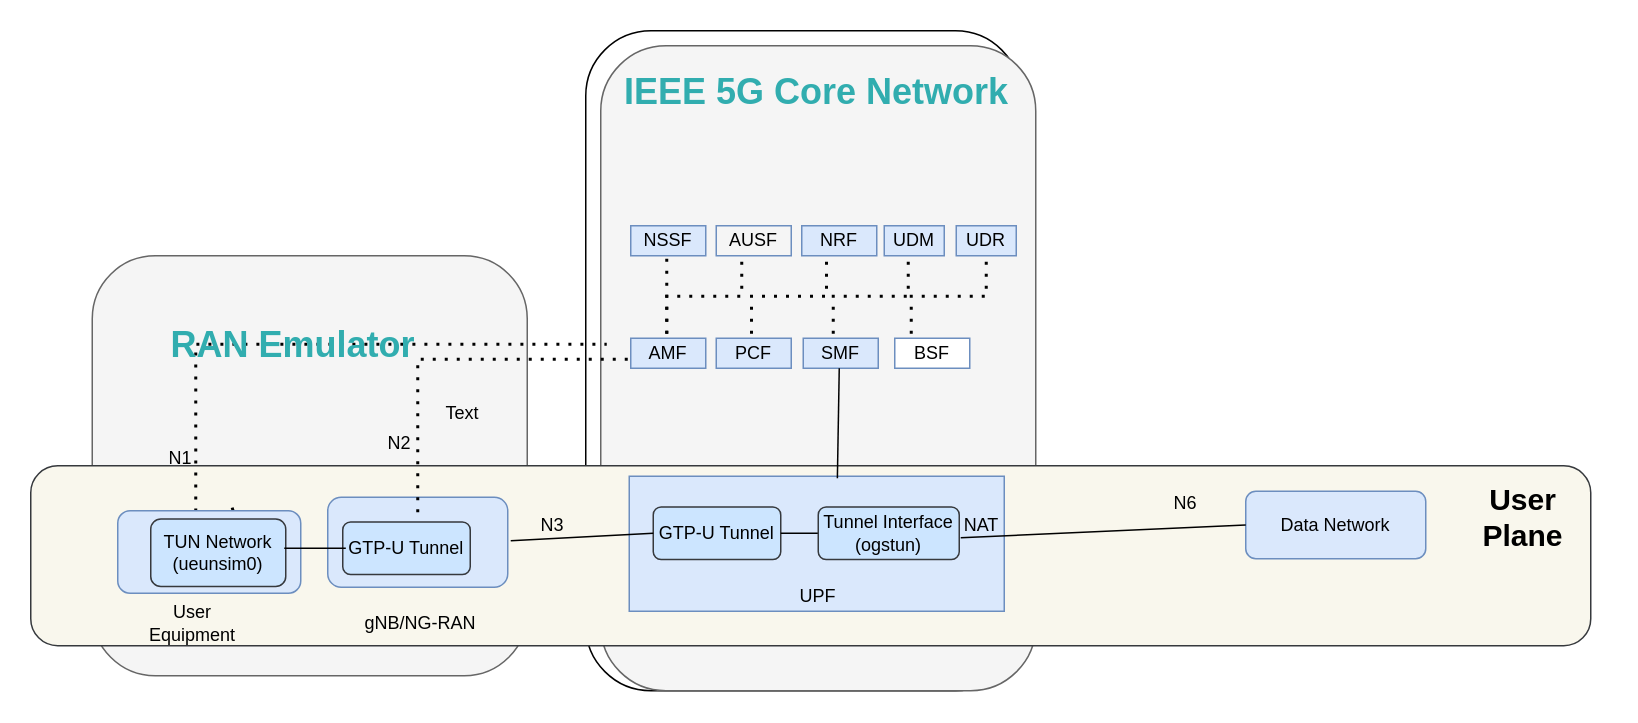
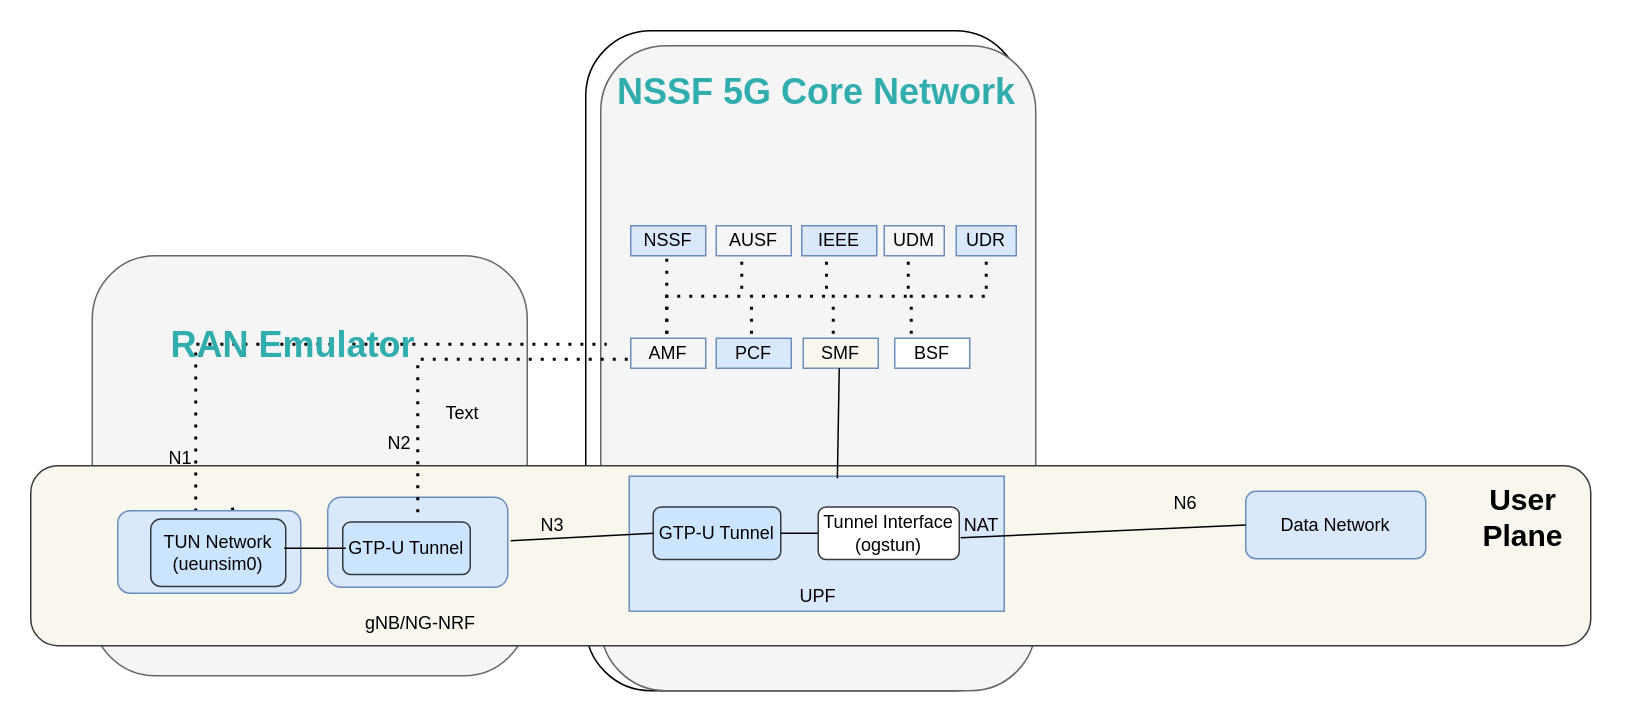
(817, 92) -> (817, 92)
(839, 241) -> (839, 241)
(914, 241) -> (914, 241)
(668, 353) -> (668, 353)
(841, 353) -> (841, 353)
(889, 533) -> (889, 533)
(193, 623) -> none
(421, 623) -> (421, 623)
